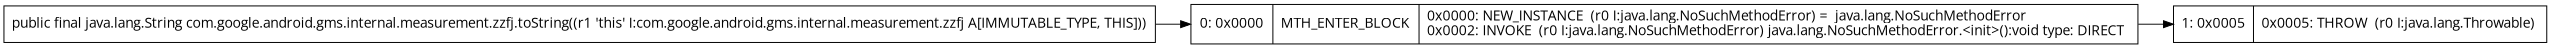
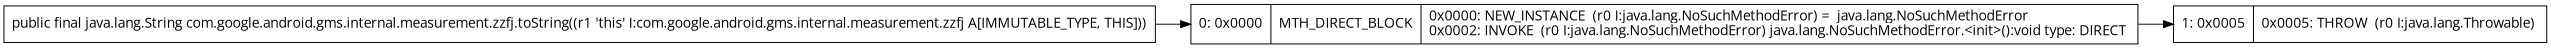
(1345, 24) -> (1346, 24)
